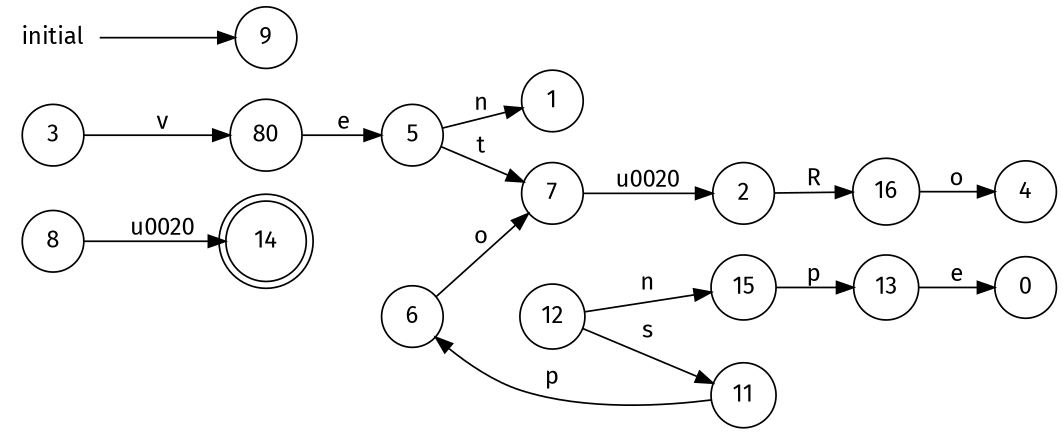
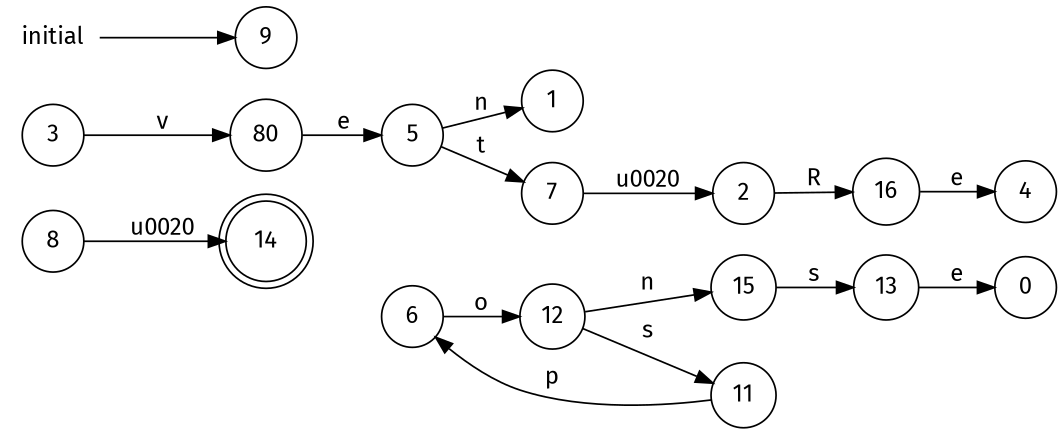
(957, 179) -> (957, 179)
(476, 261) -> (473, 317)
(814, 275) -> (814, 275)
